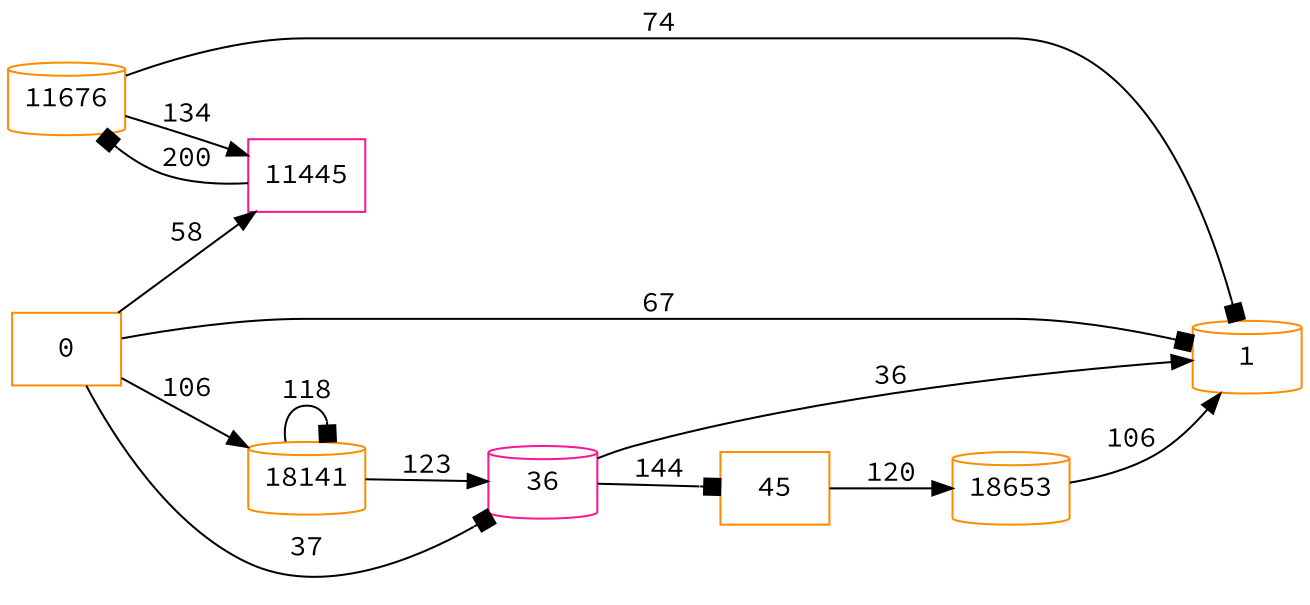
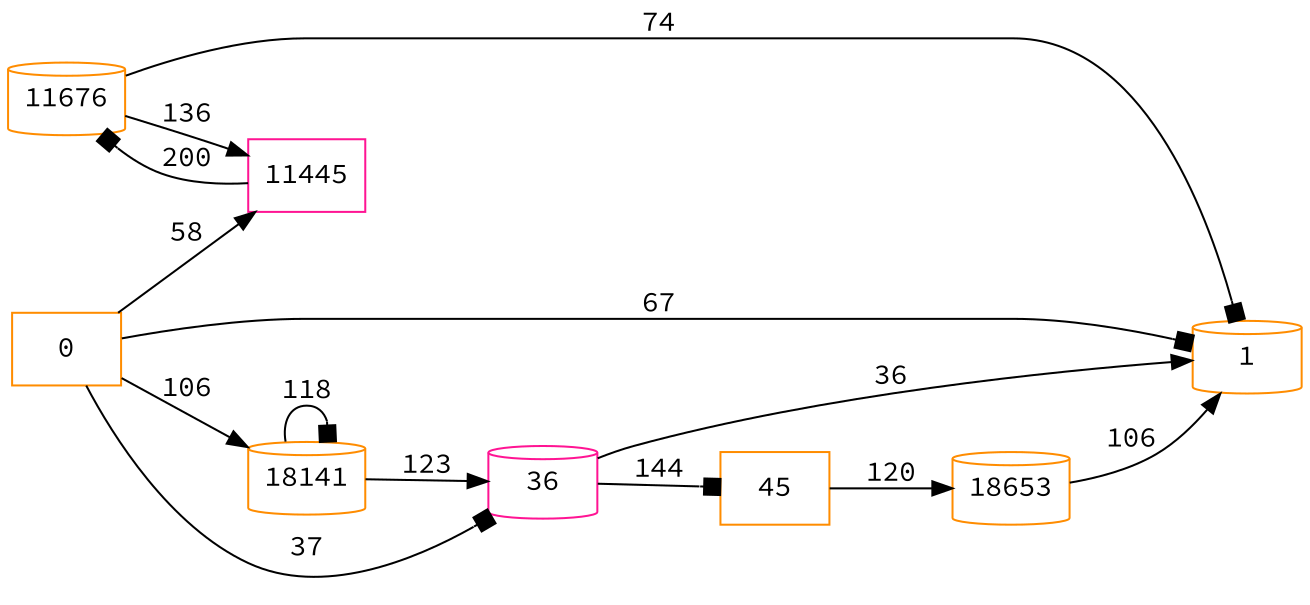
(187, 114) -> (187, 114)
